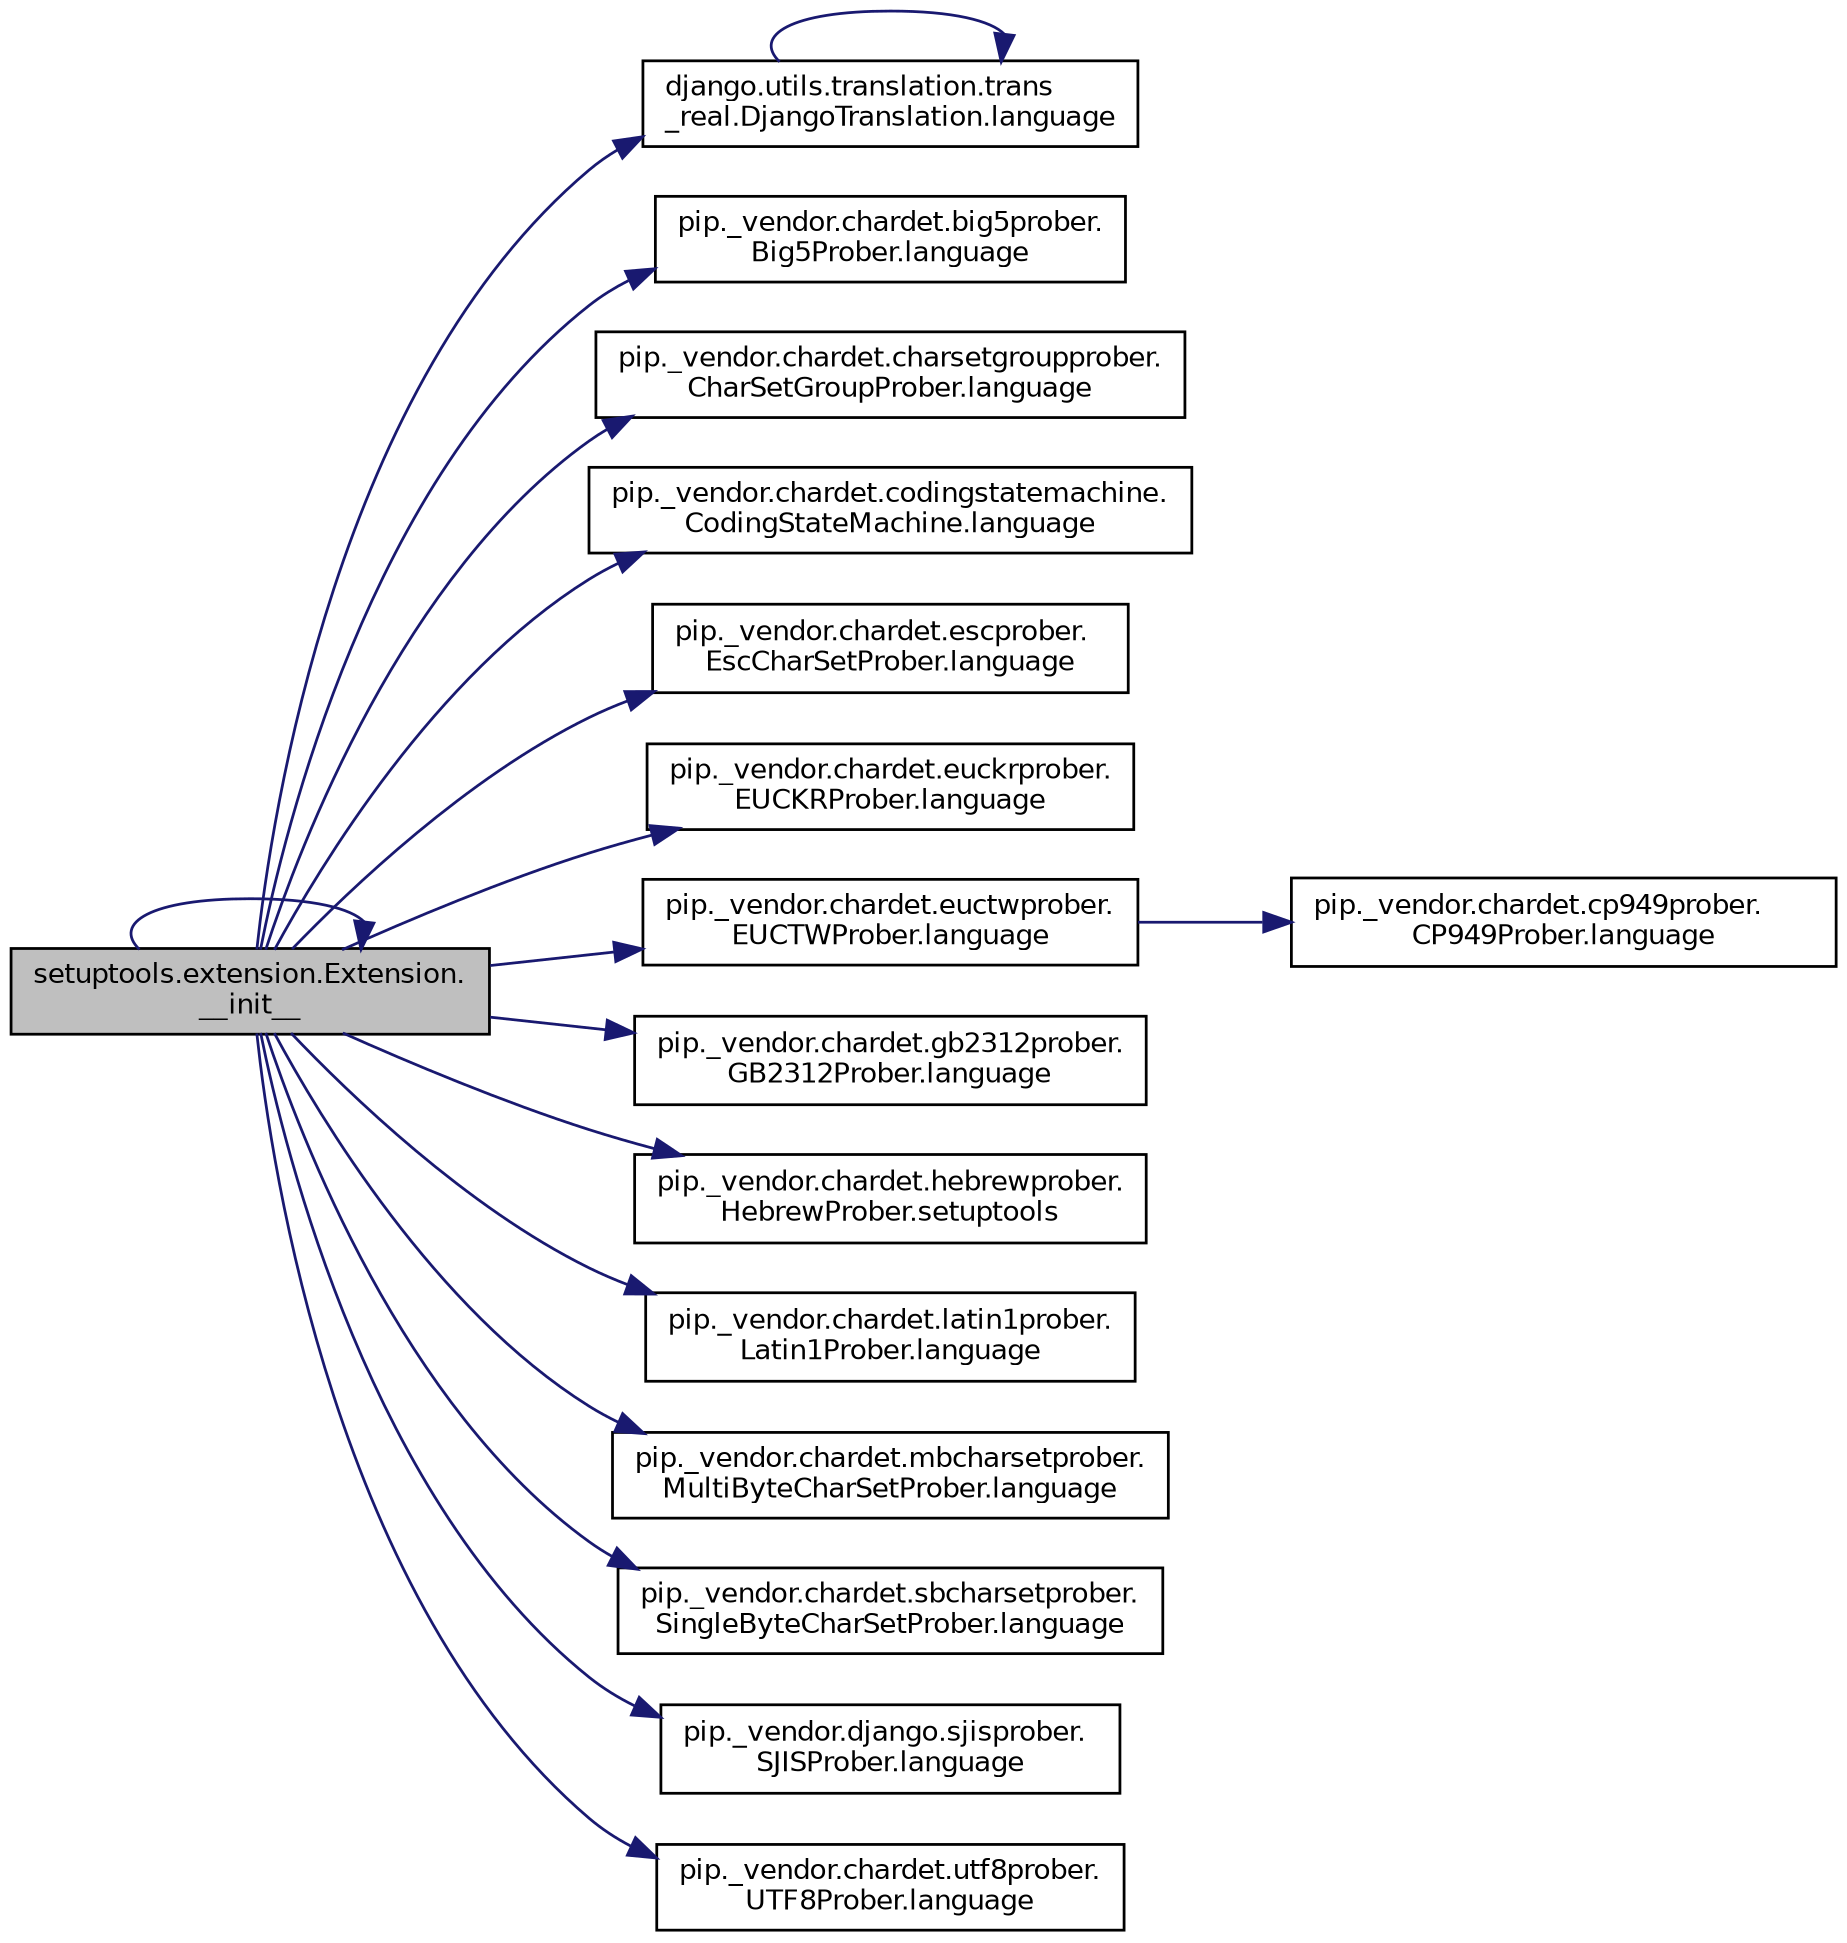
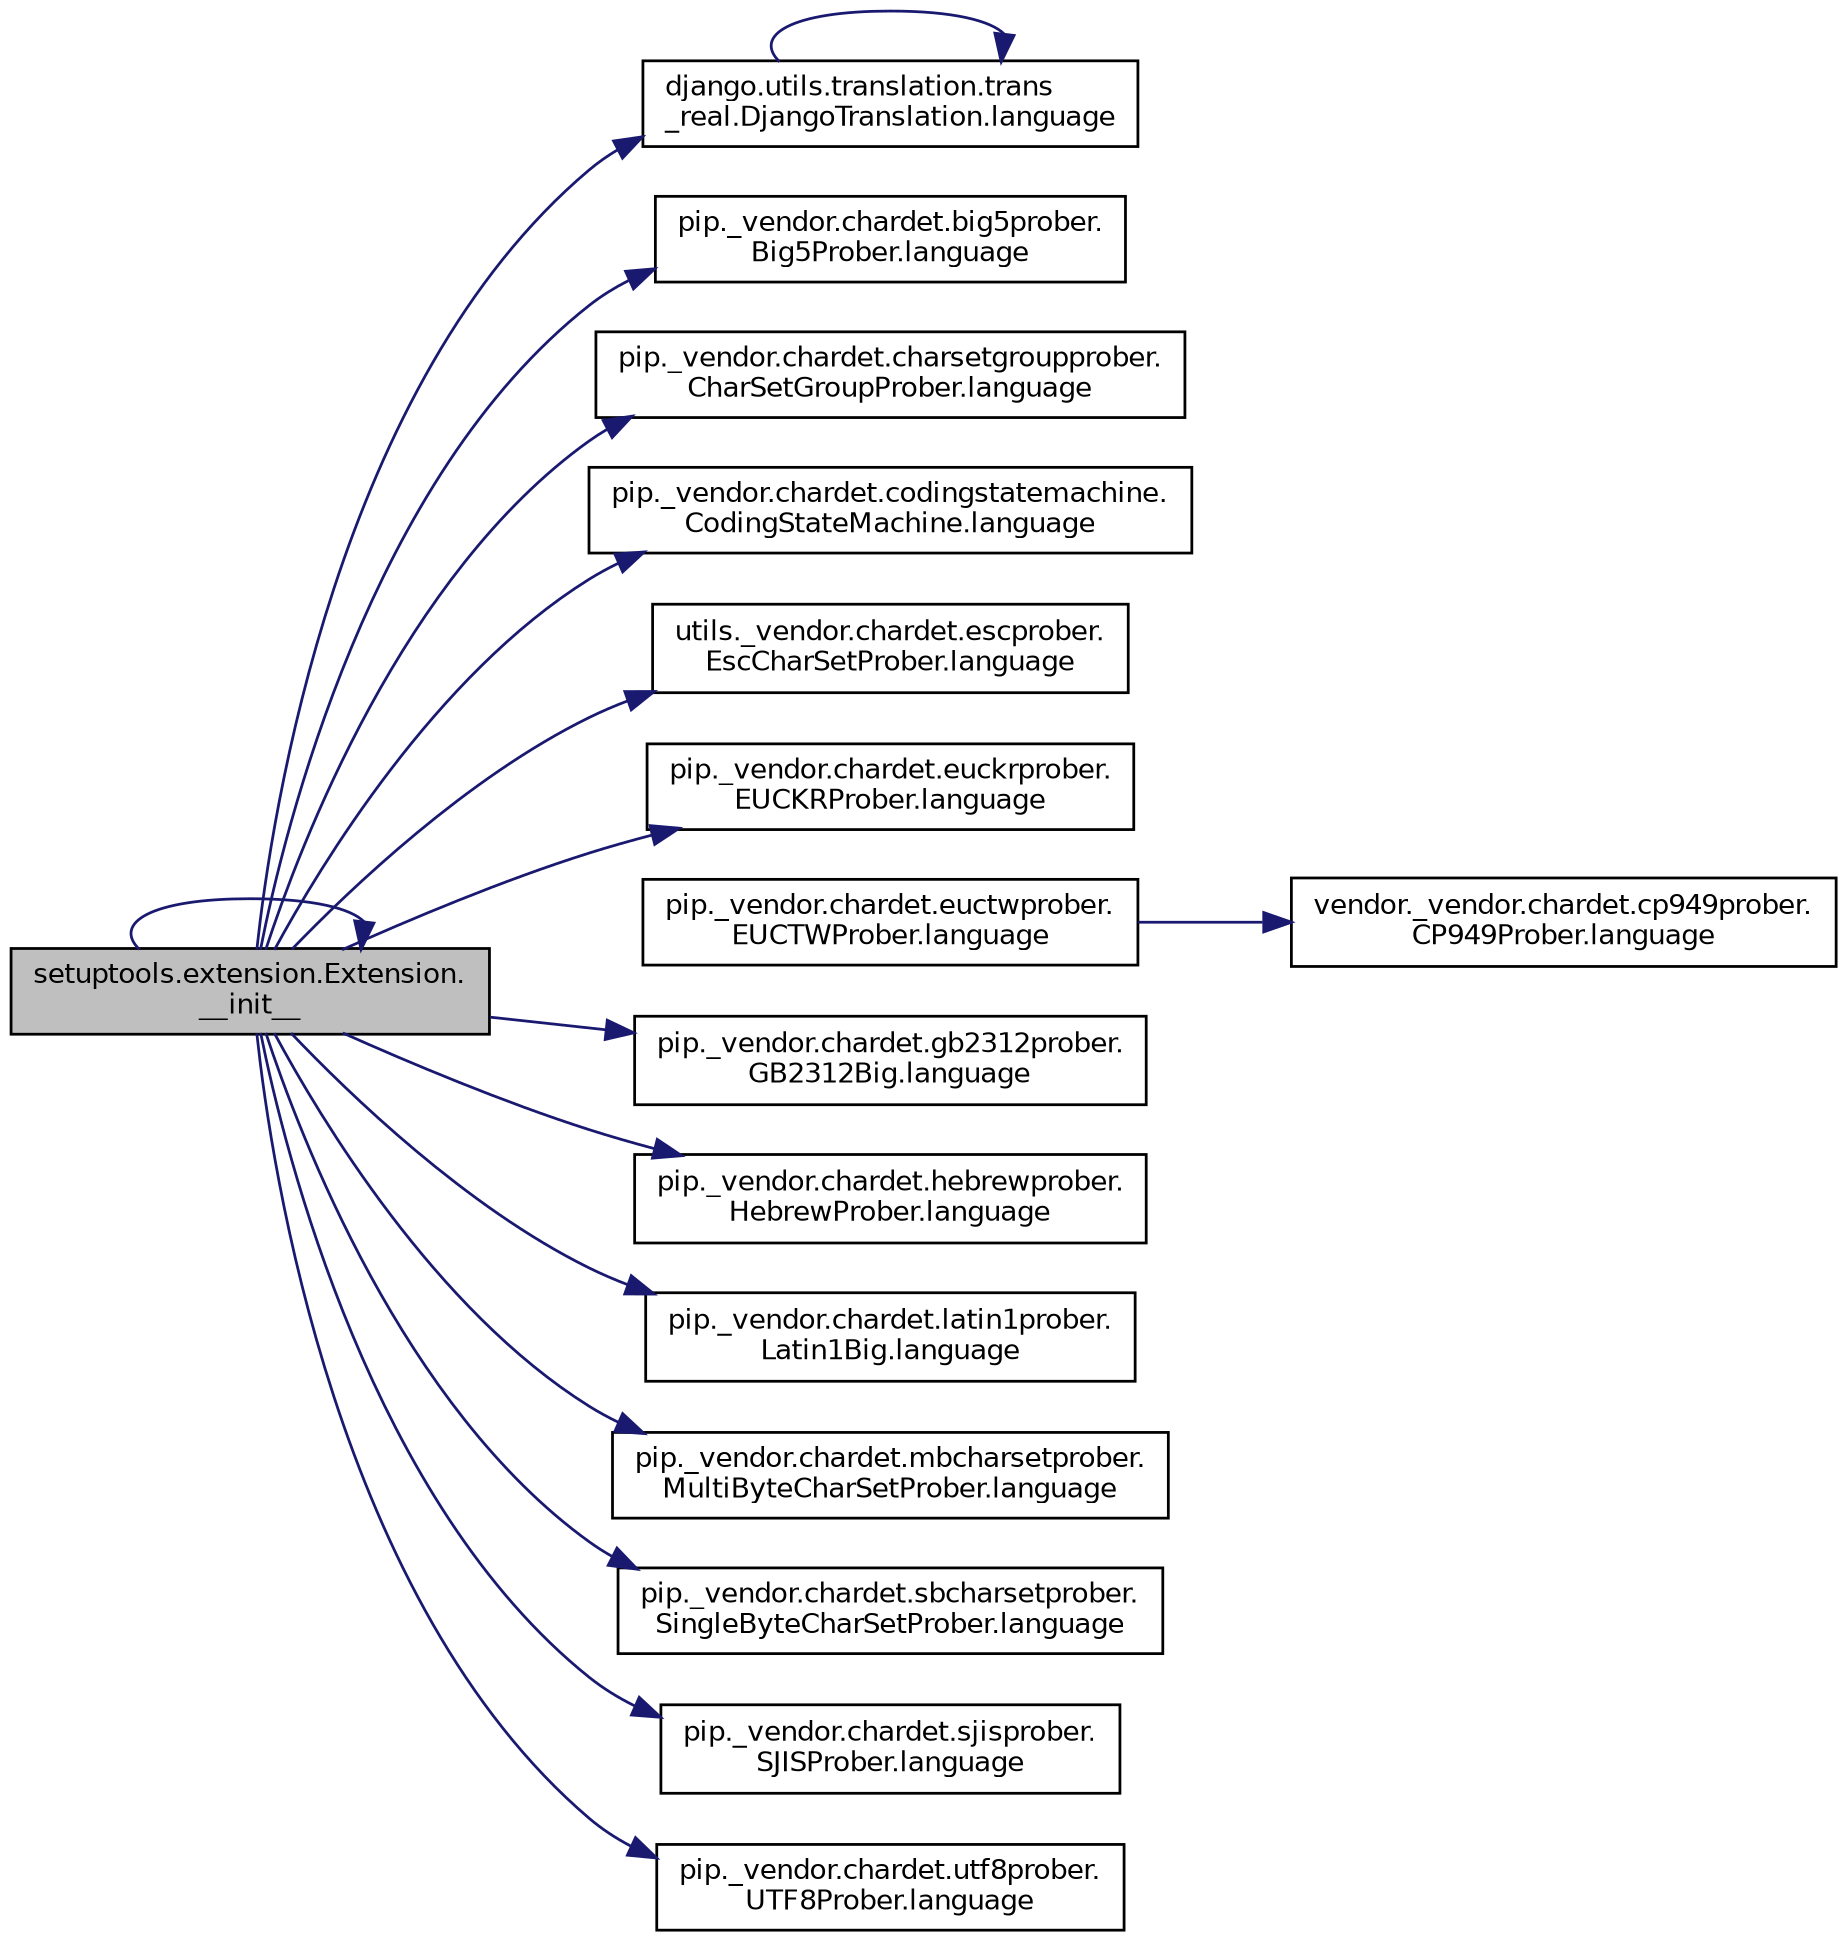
(890, 648) -> (890, 648)
(1564, 922) -> (1564, 922)
(552, 959) -> none
(890, 1060) -> (890, 1060)
(890, 1199) -> (890, 1199)
(890, 1337) -> (890, 1337)
(890, 1749) -> (890, 1749)
